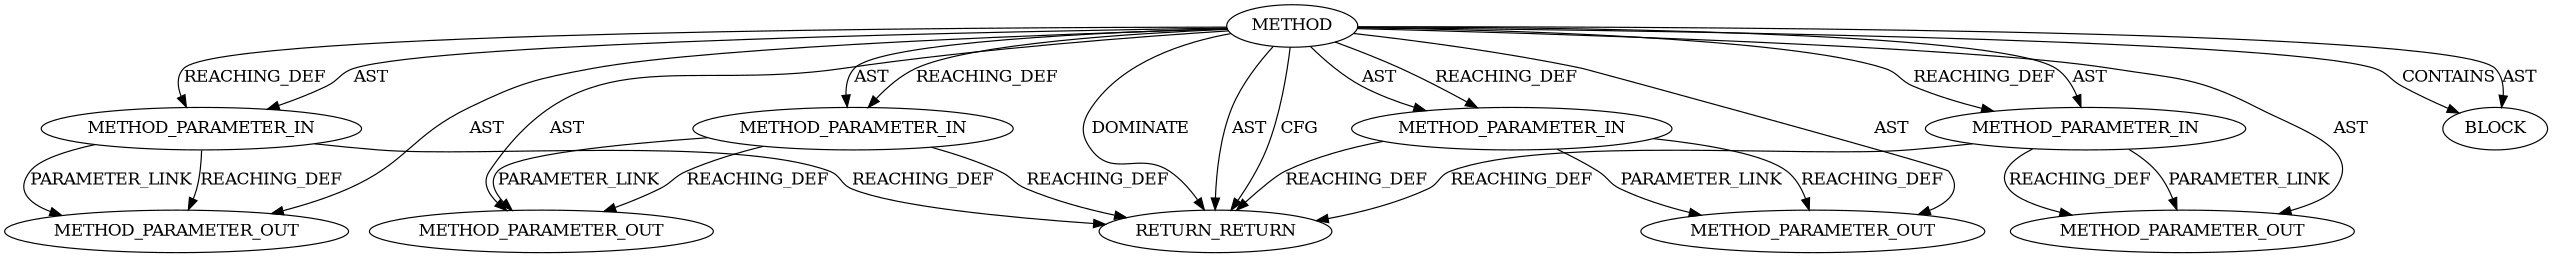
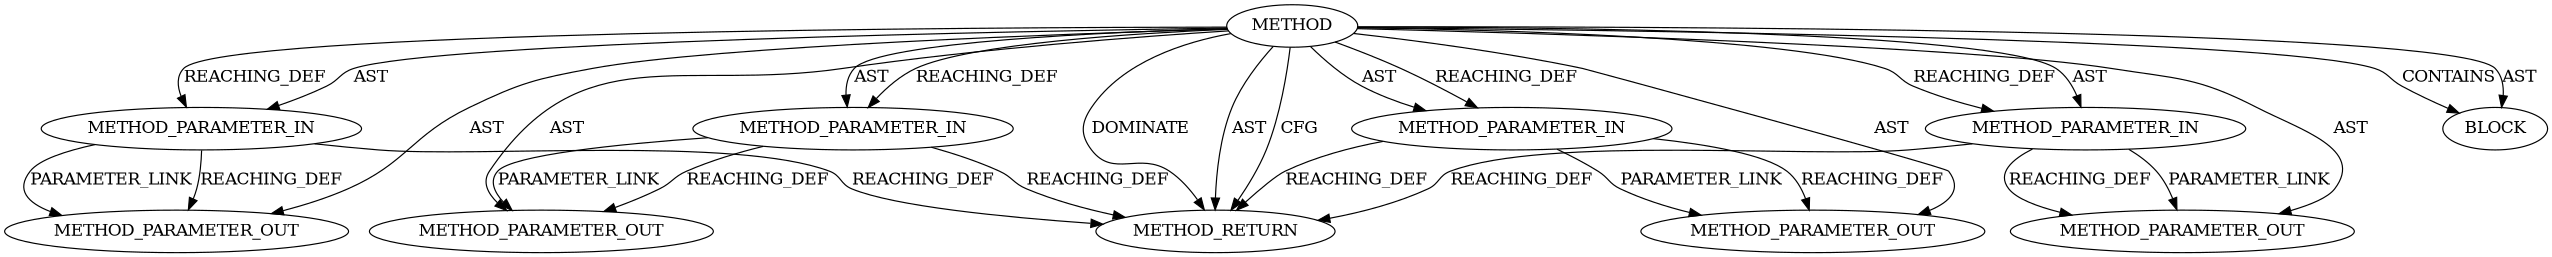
(1216, 231) -> (1216, 231)
